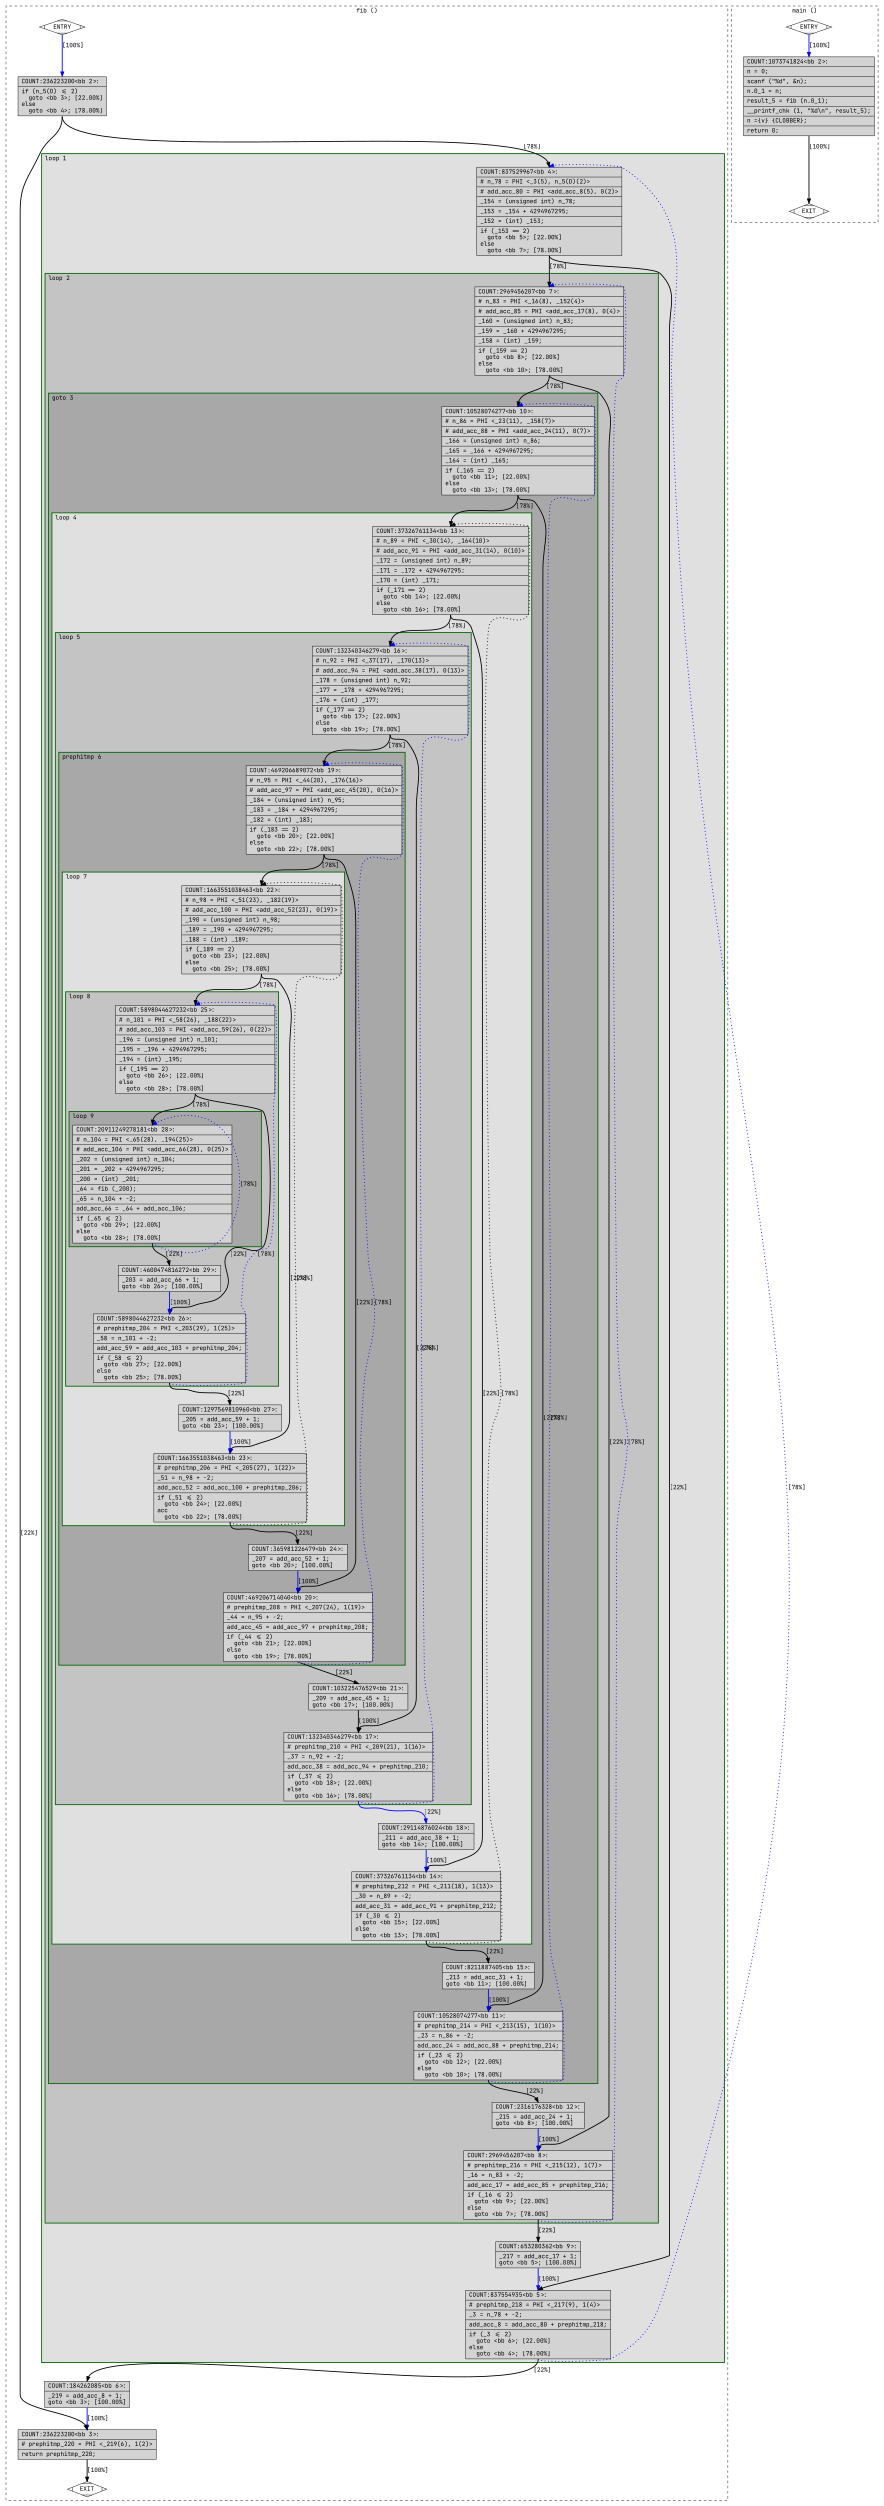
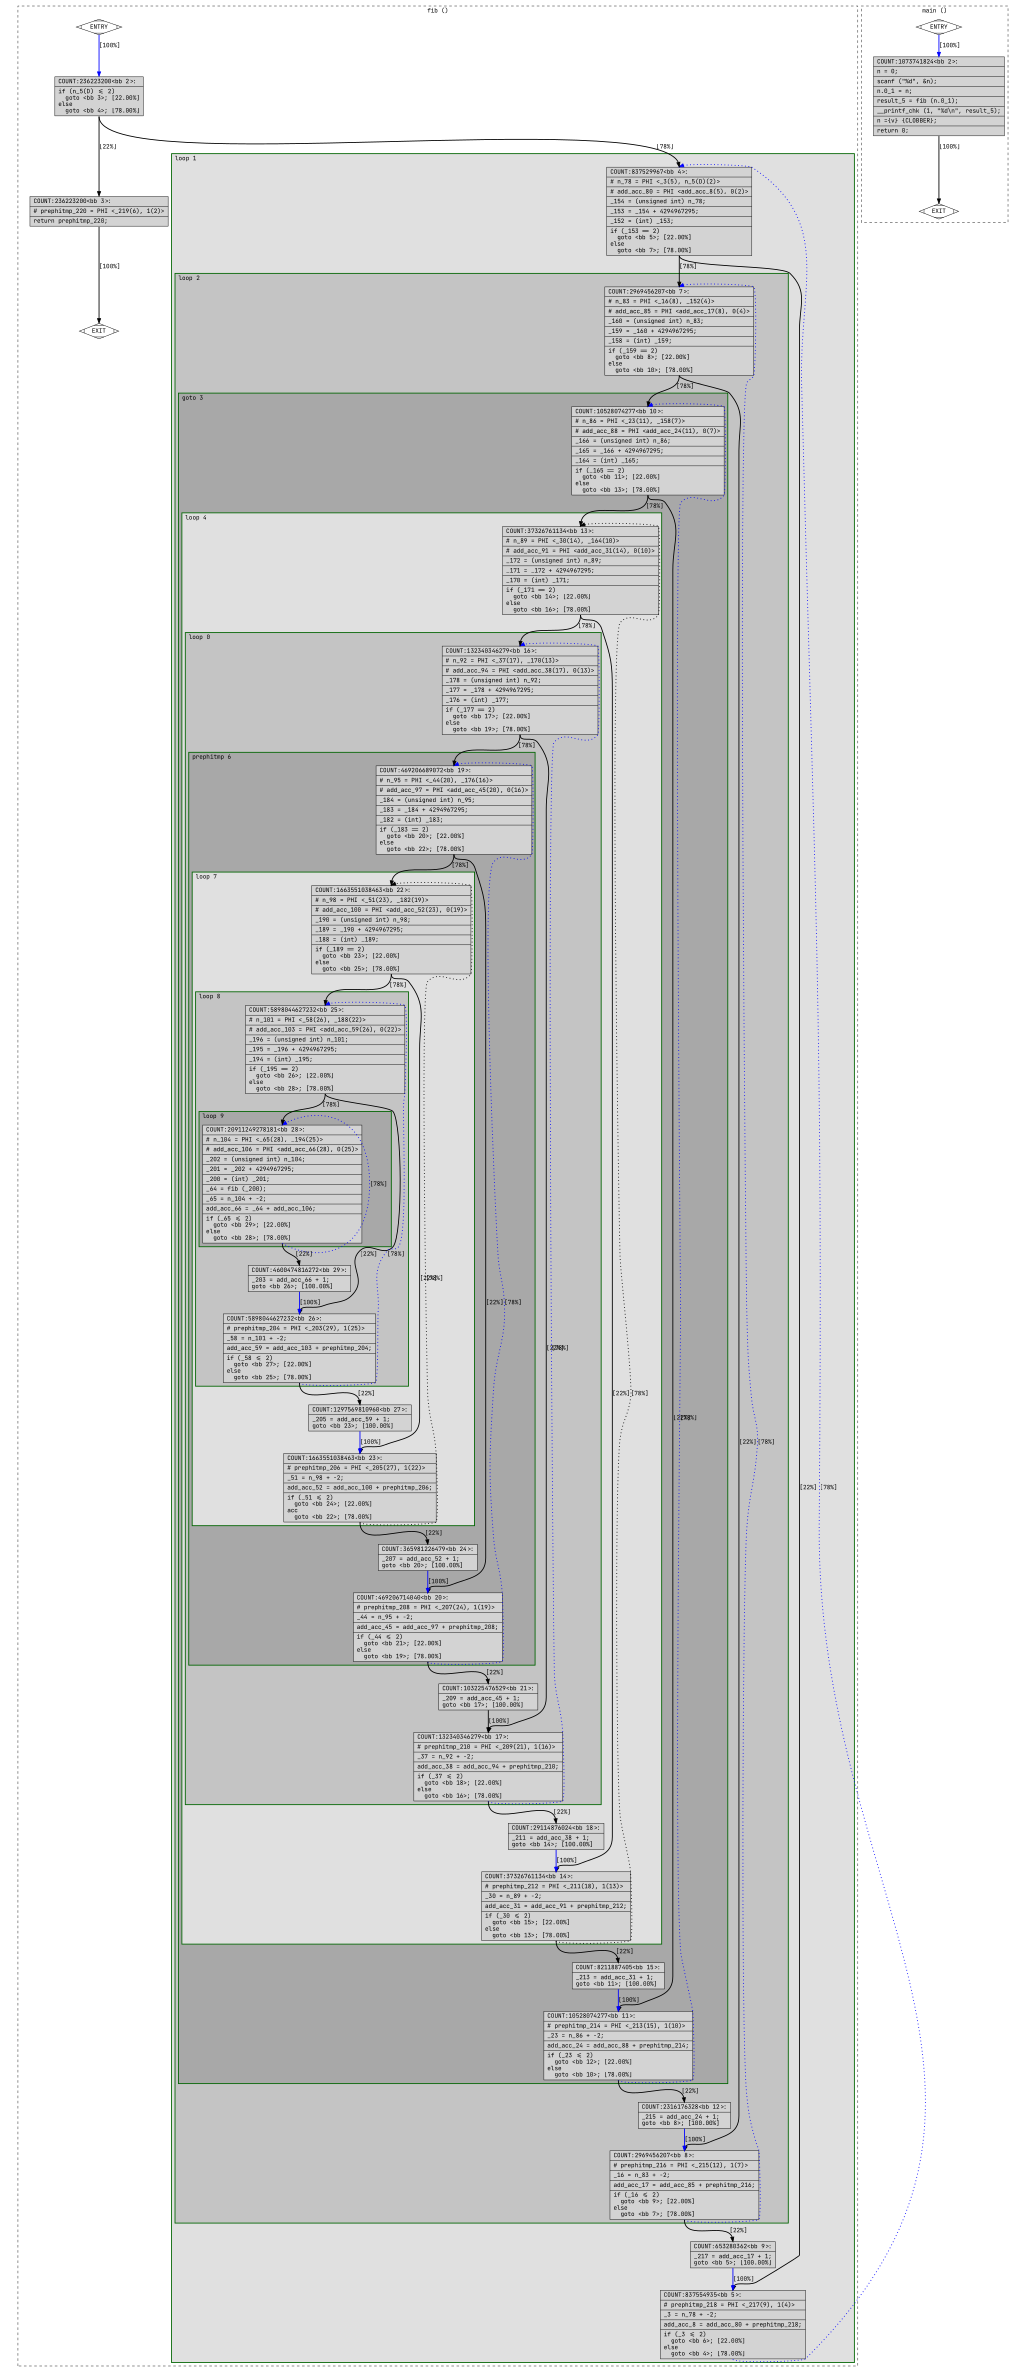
(70, 638) -> (199, 638)
(392, 1811) -> (520, 1813)
(87, 2394) -> none
